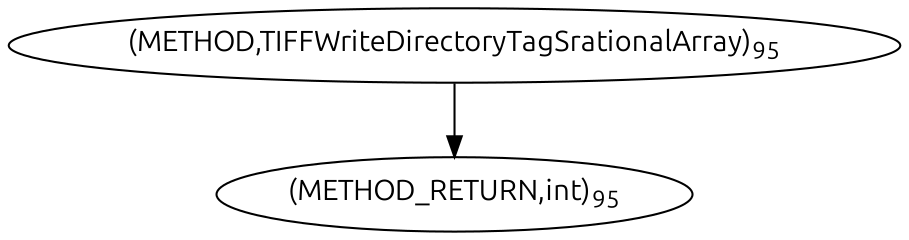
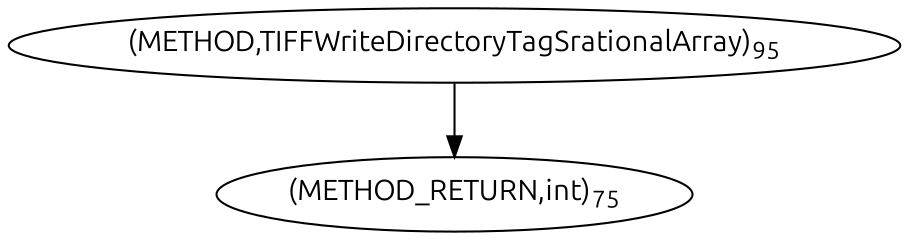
(607, 191) -> (607, 191)
